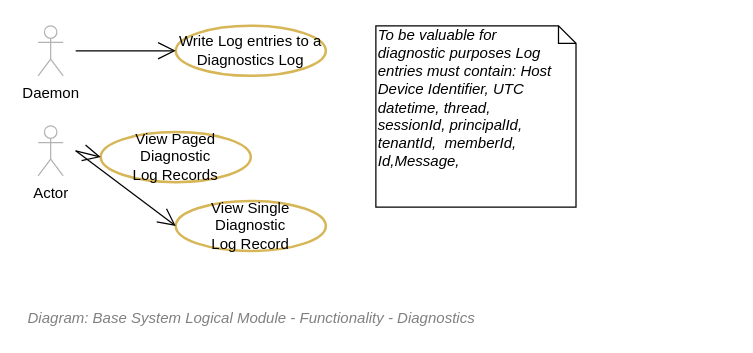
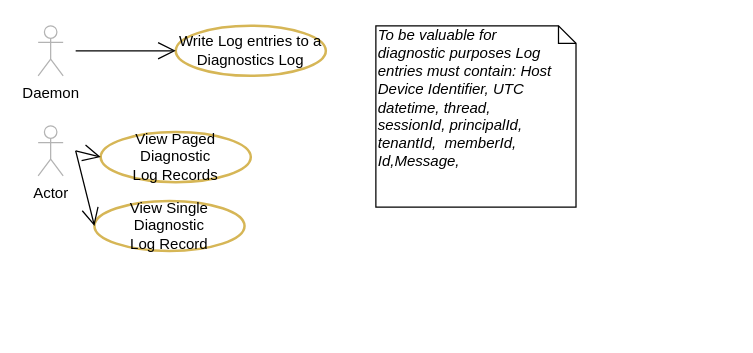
(251, 226) -> (169, 226)
(351, 313) -> none
